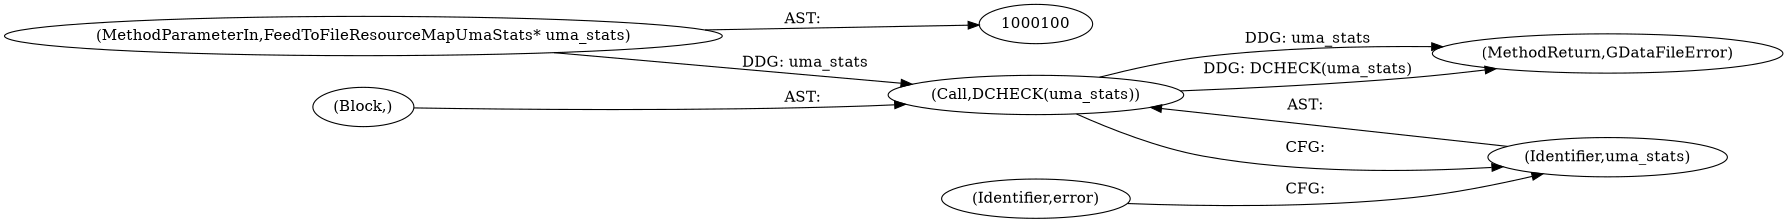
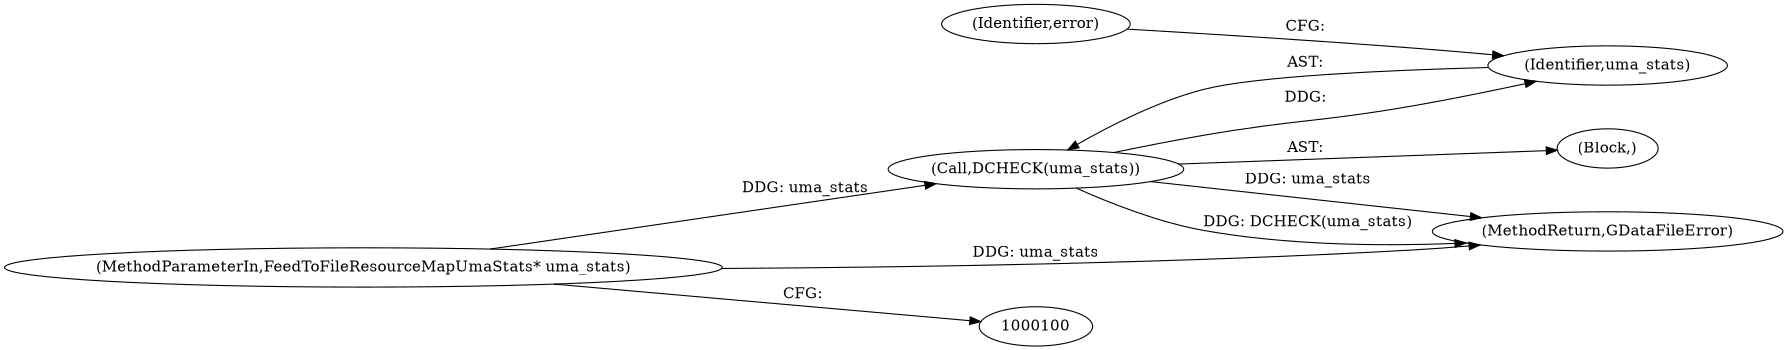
(805, 19) -> (805, 294)
(654, 109) -> (1362, 157)
(1308, 148) -> (1308, 98)
none -> (1096, 263)
